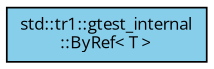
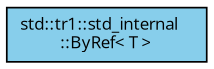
(107, 35) -> (107, 35)
